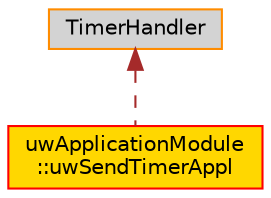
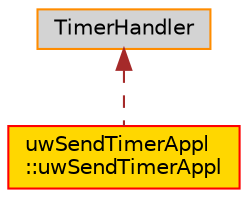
(135, 157) -> (124, 157)
